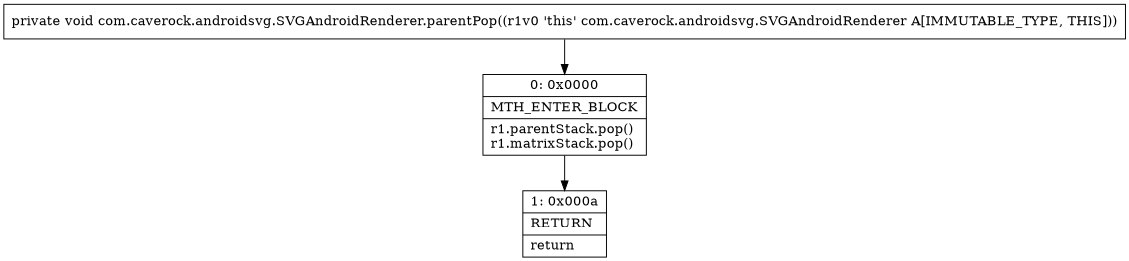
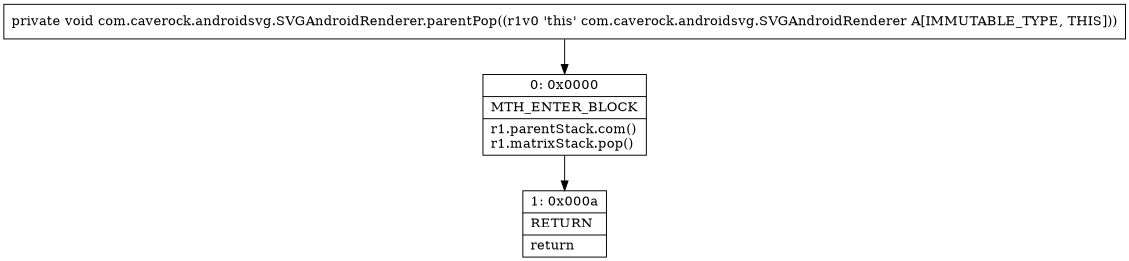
(562, 129) -> (564, 129)
